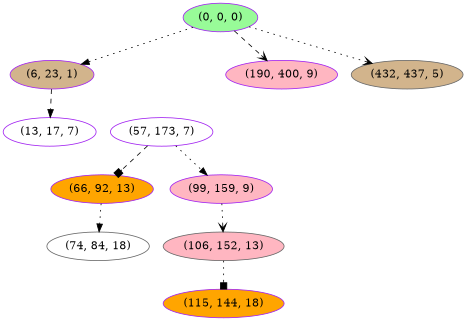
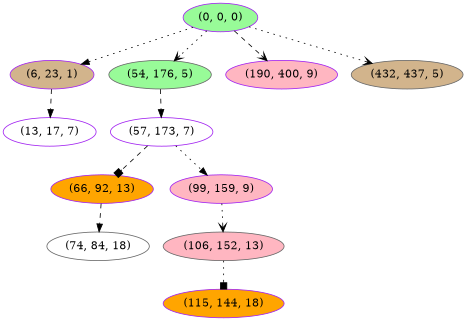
none -> (160, 75)
(100, 214) -> (100, 214)
